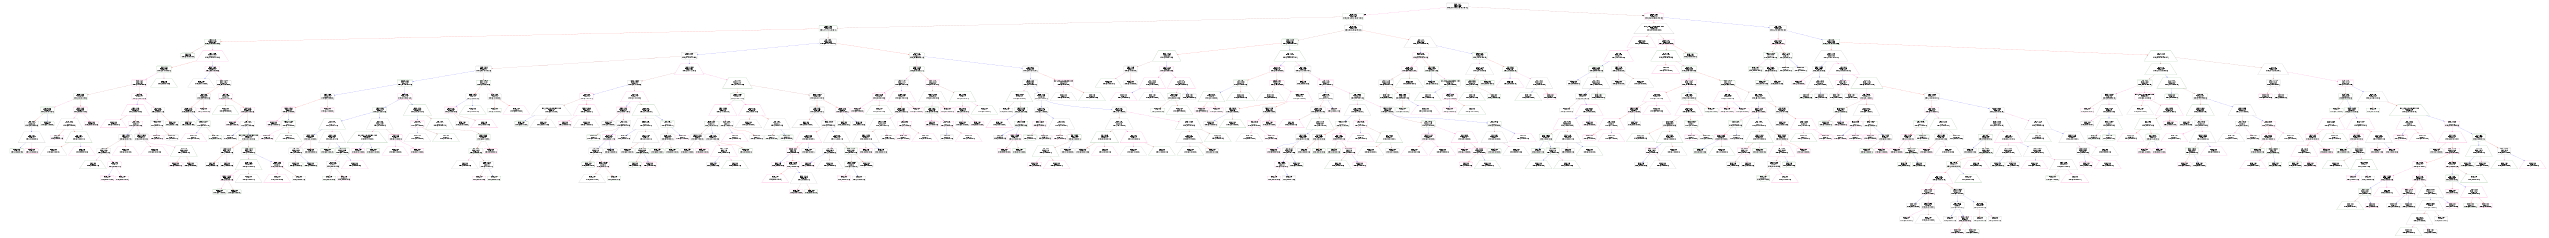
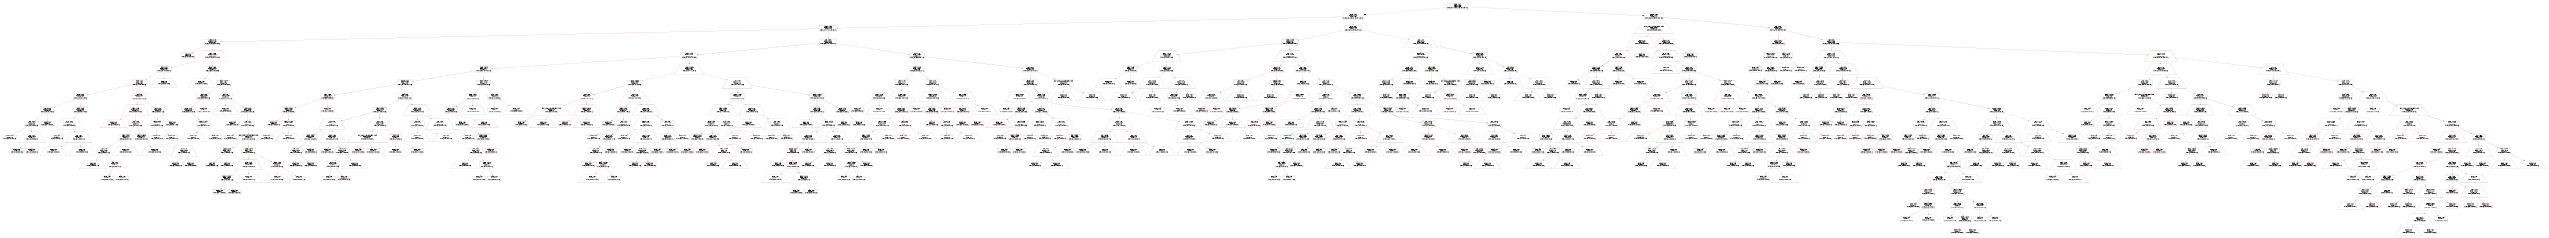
none -> (1642, 56)
(91, 124) -> none
(188, 124) -> none
none -> (10, 137)
none -> (468, 137)
none -> (1288, 137)
(2258, 151) -> (2258, 151)
